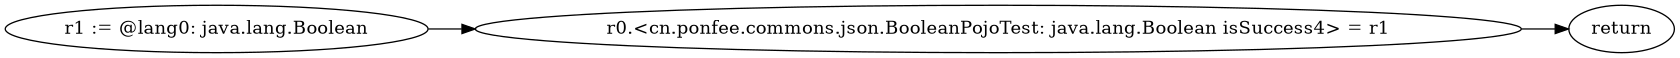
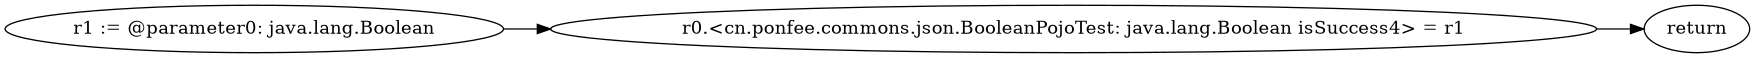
(217, 29) -> (254, 29)
